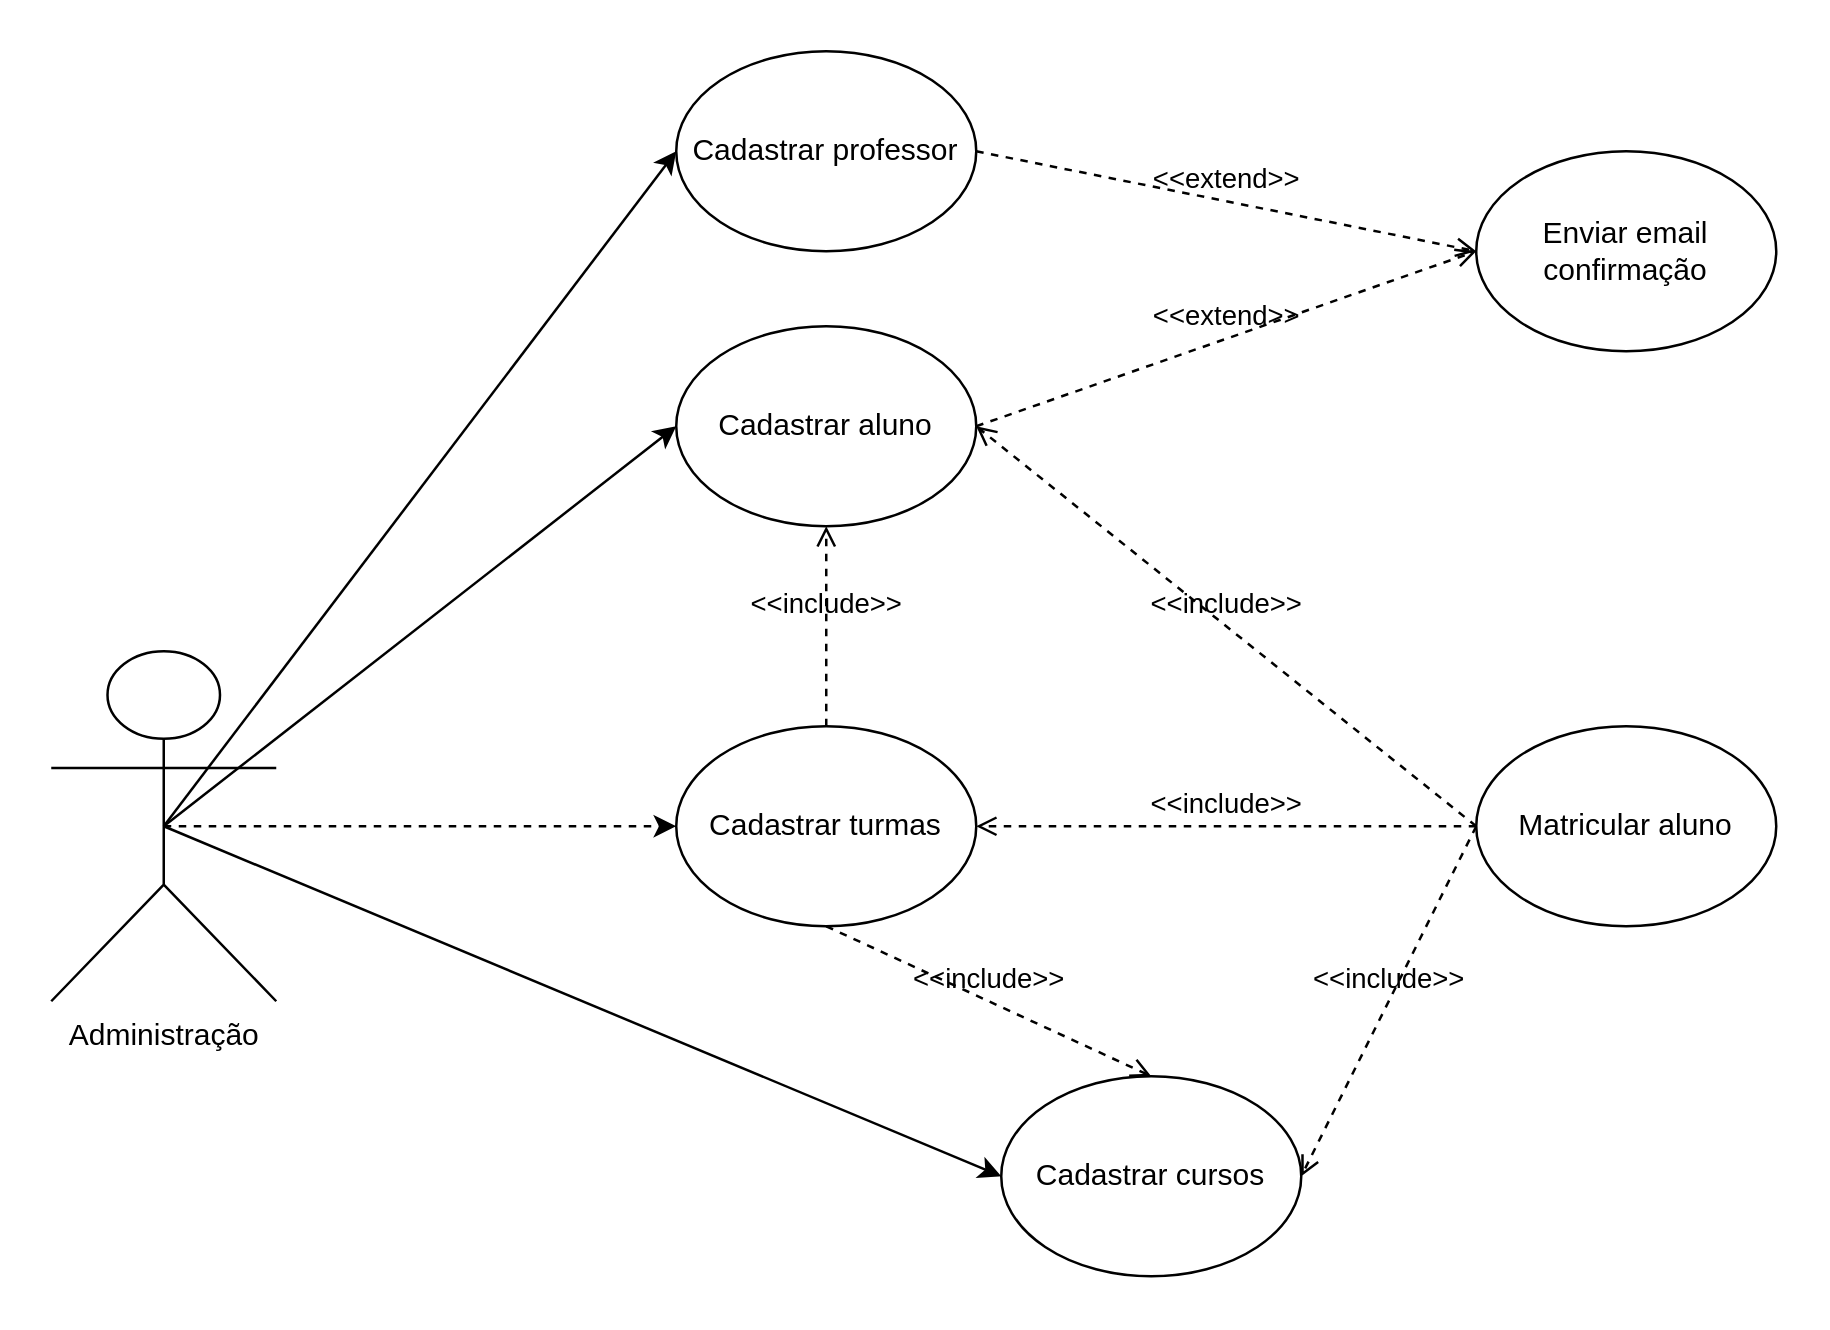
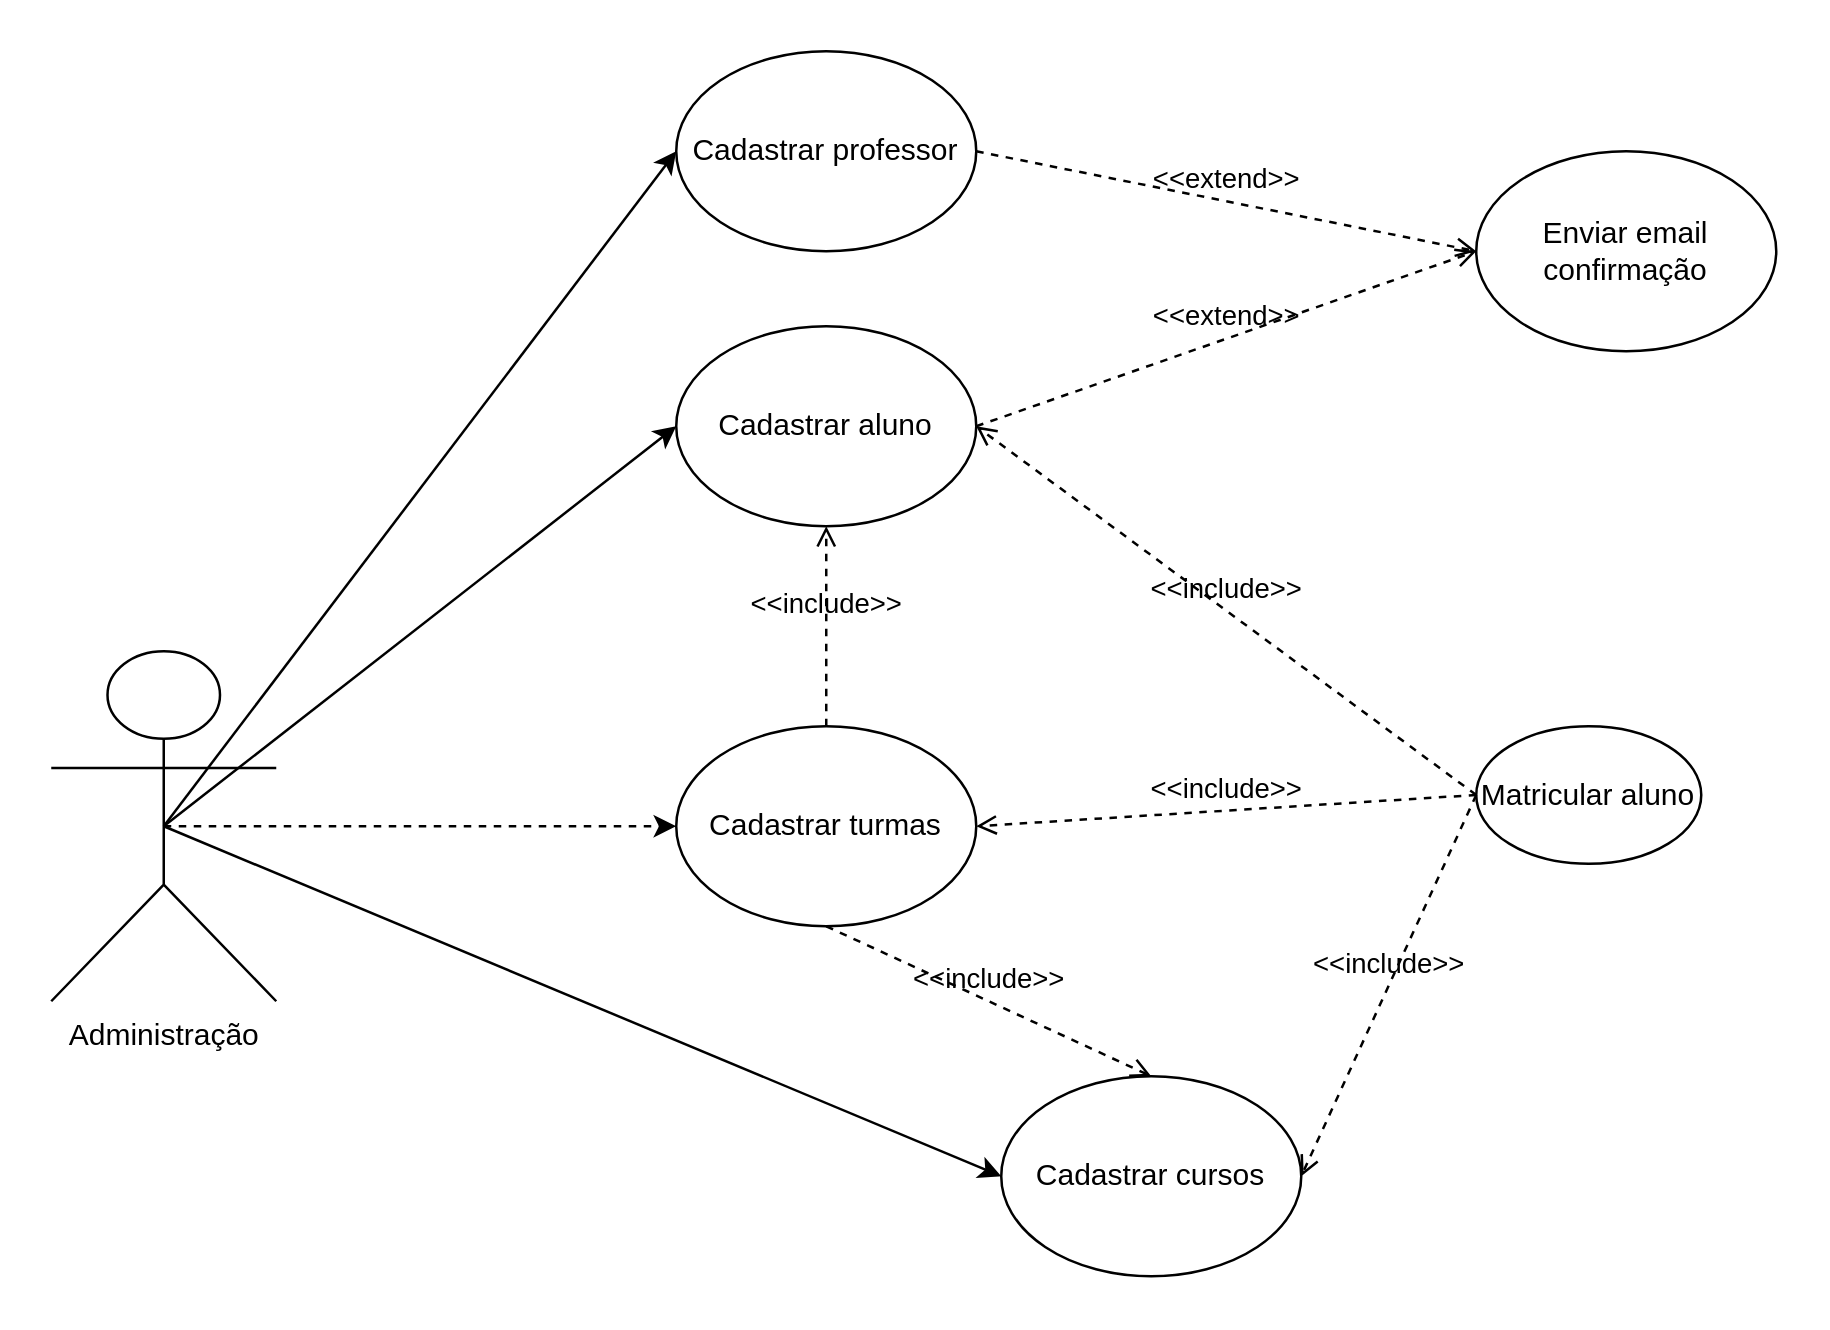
(1626, 826) -> (1589, 795)
